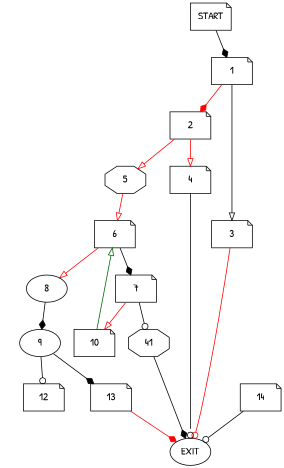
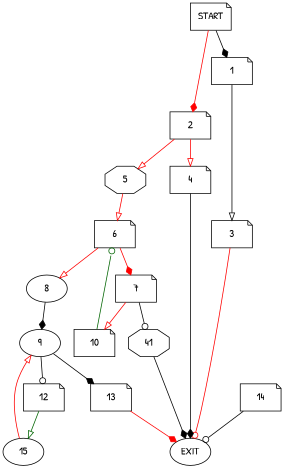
(214, 95) -> (201, 66)
(124, 257) -> (124, 257)
(104, 292) -> (104, 292)
(190, 311) -> (190, 311)
none -> (23, 452)
